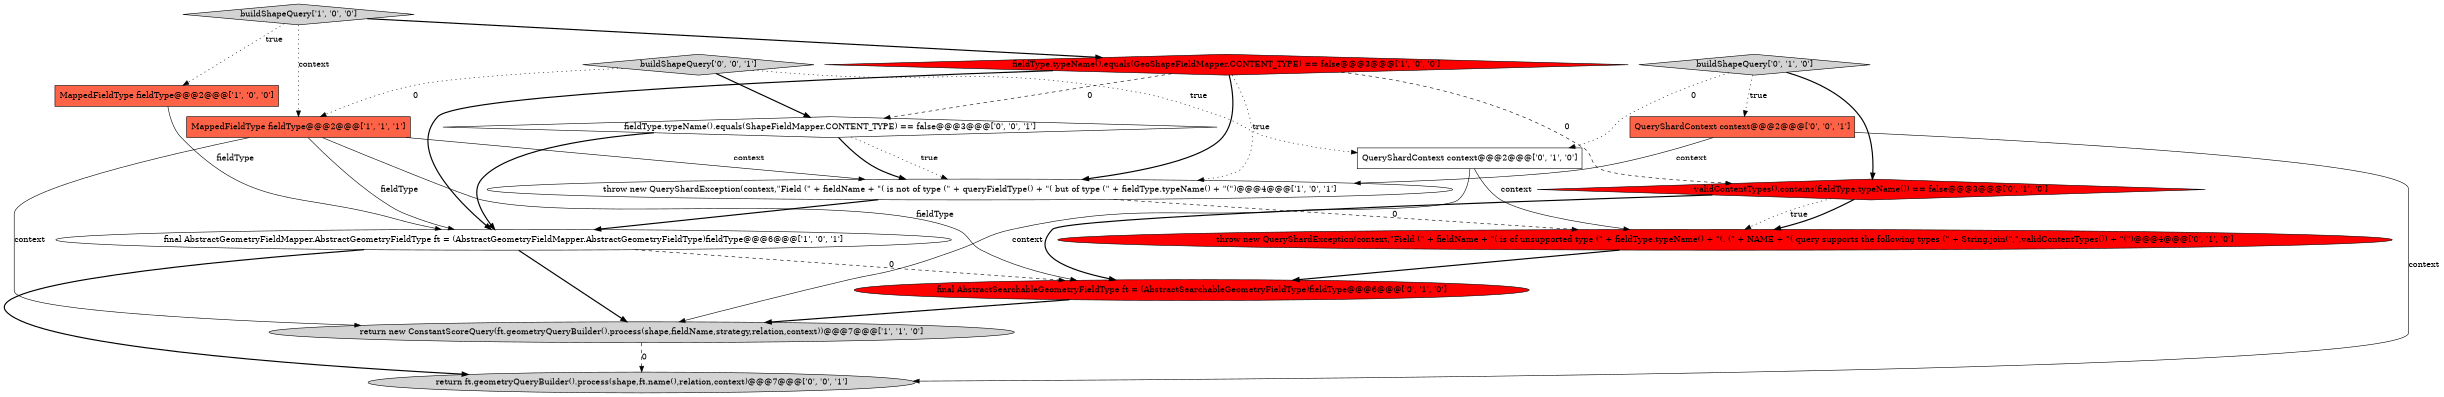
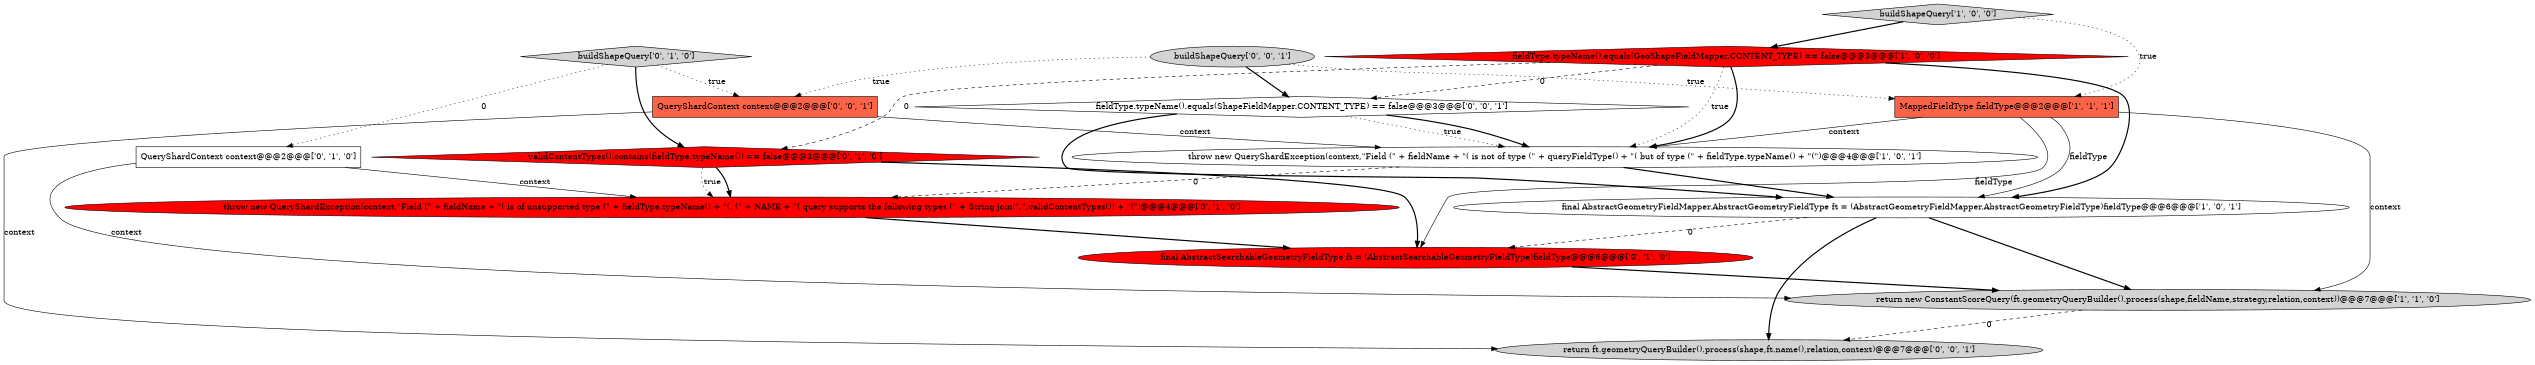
(314, 65) -> (2148, 57)
(698, 65) -> (1232, 57)
(1057, 81) -> (974, 65)
(167, 96) -> none
(416, 96) -> (1696, 82)
